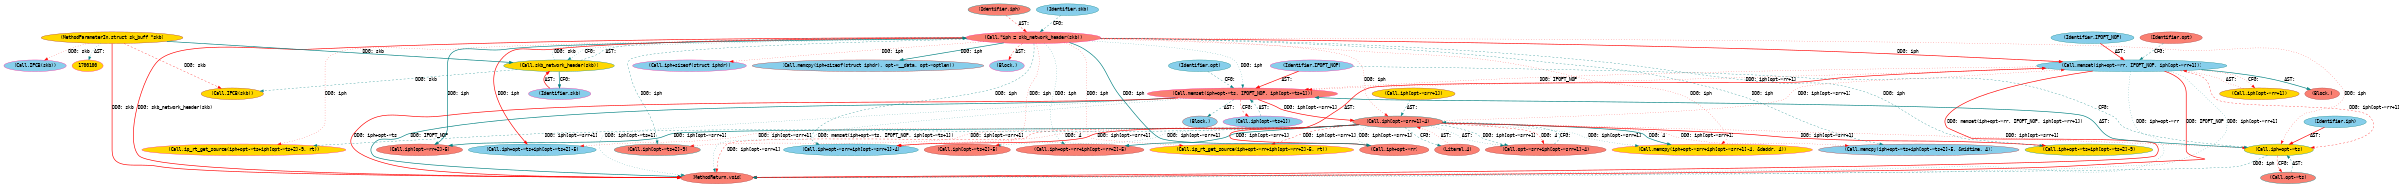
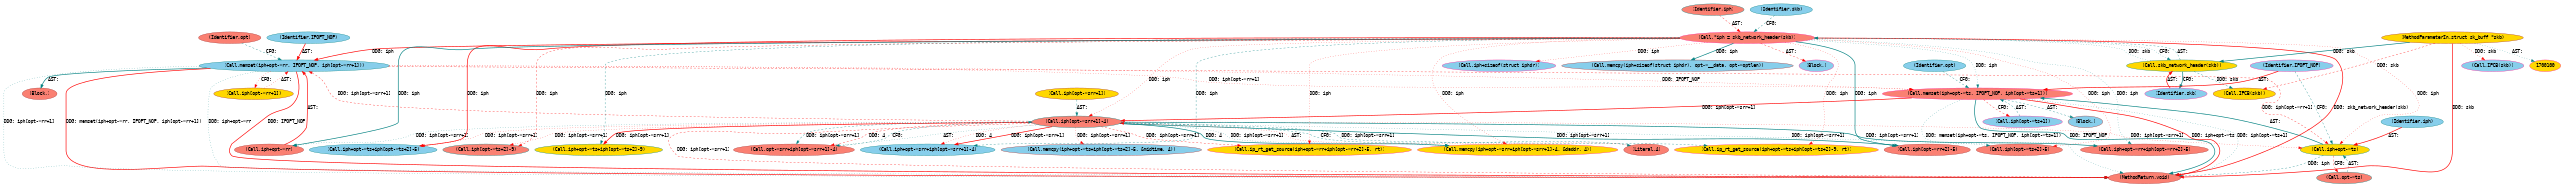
(755, 46) -> (783, 46)
(1496, 57) -> none
(1738, 107) -> (666, 116)
